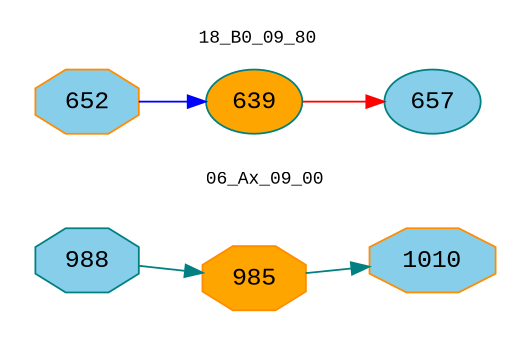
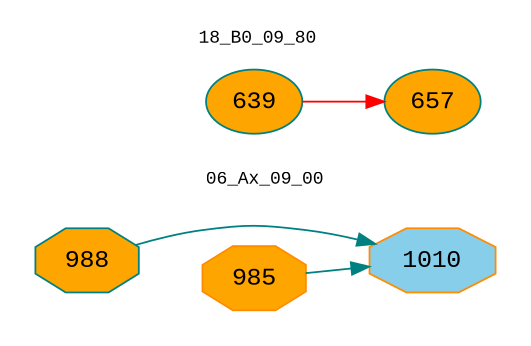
(87, 102) -> none
(433, 102) -> (433, 102)
(87, 260) -> (87, 260)
(162, 268) -> (246, 226)
